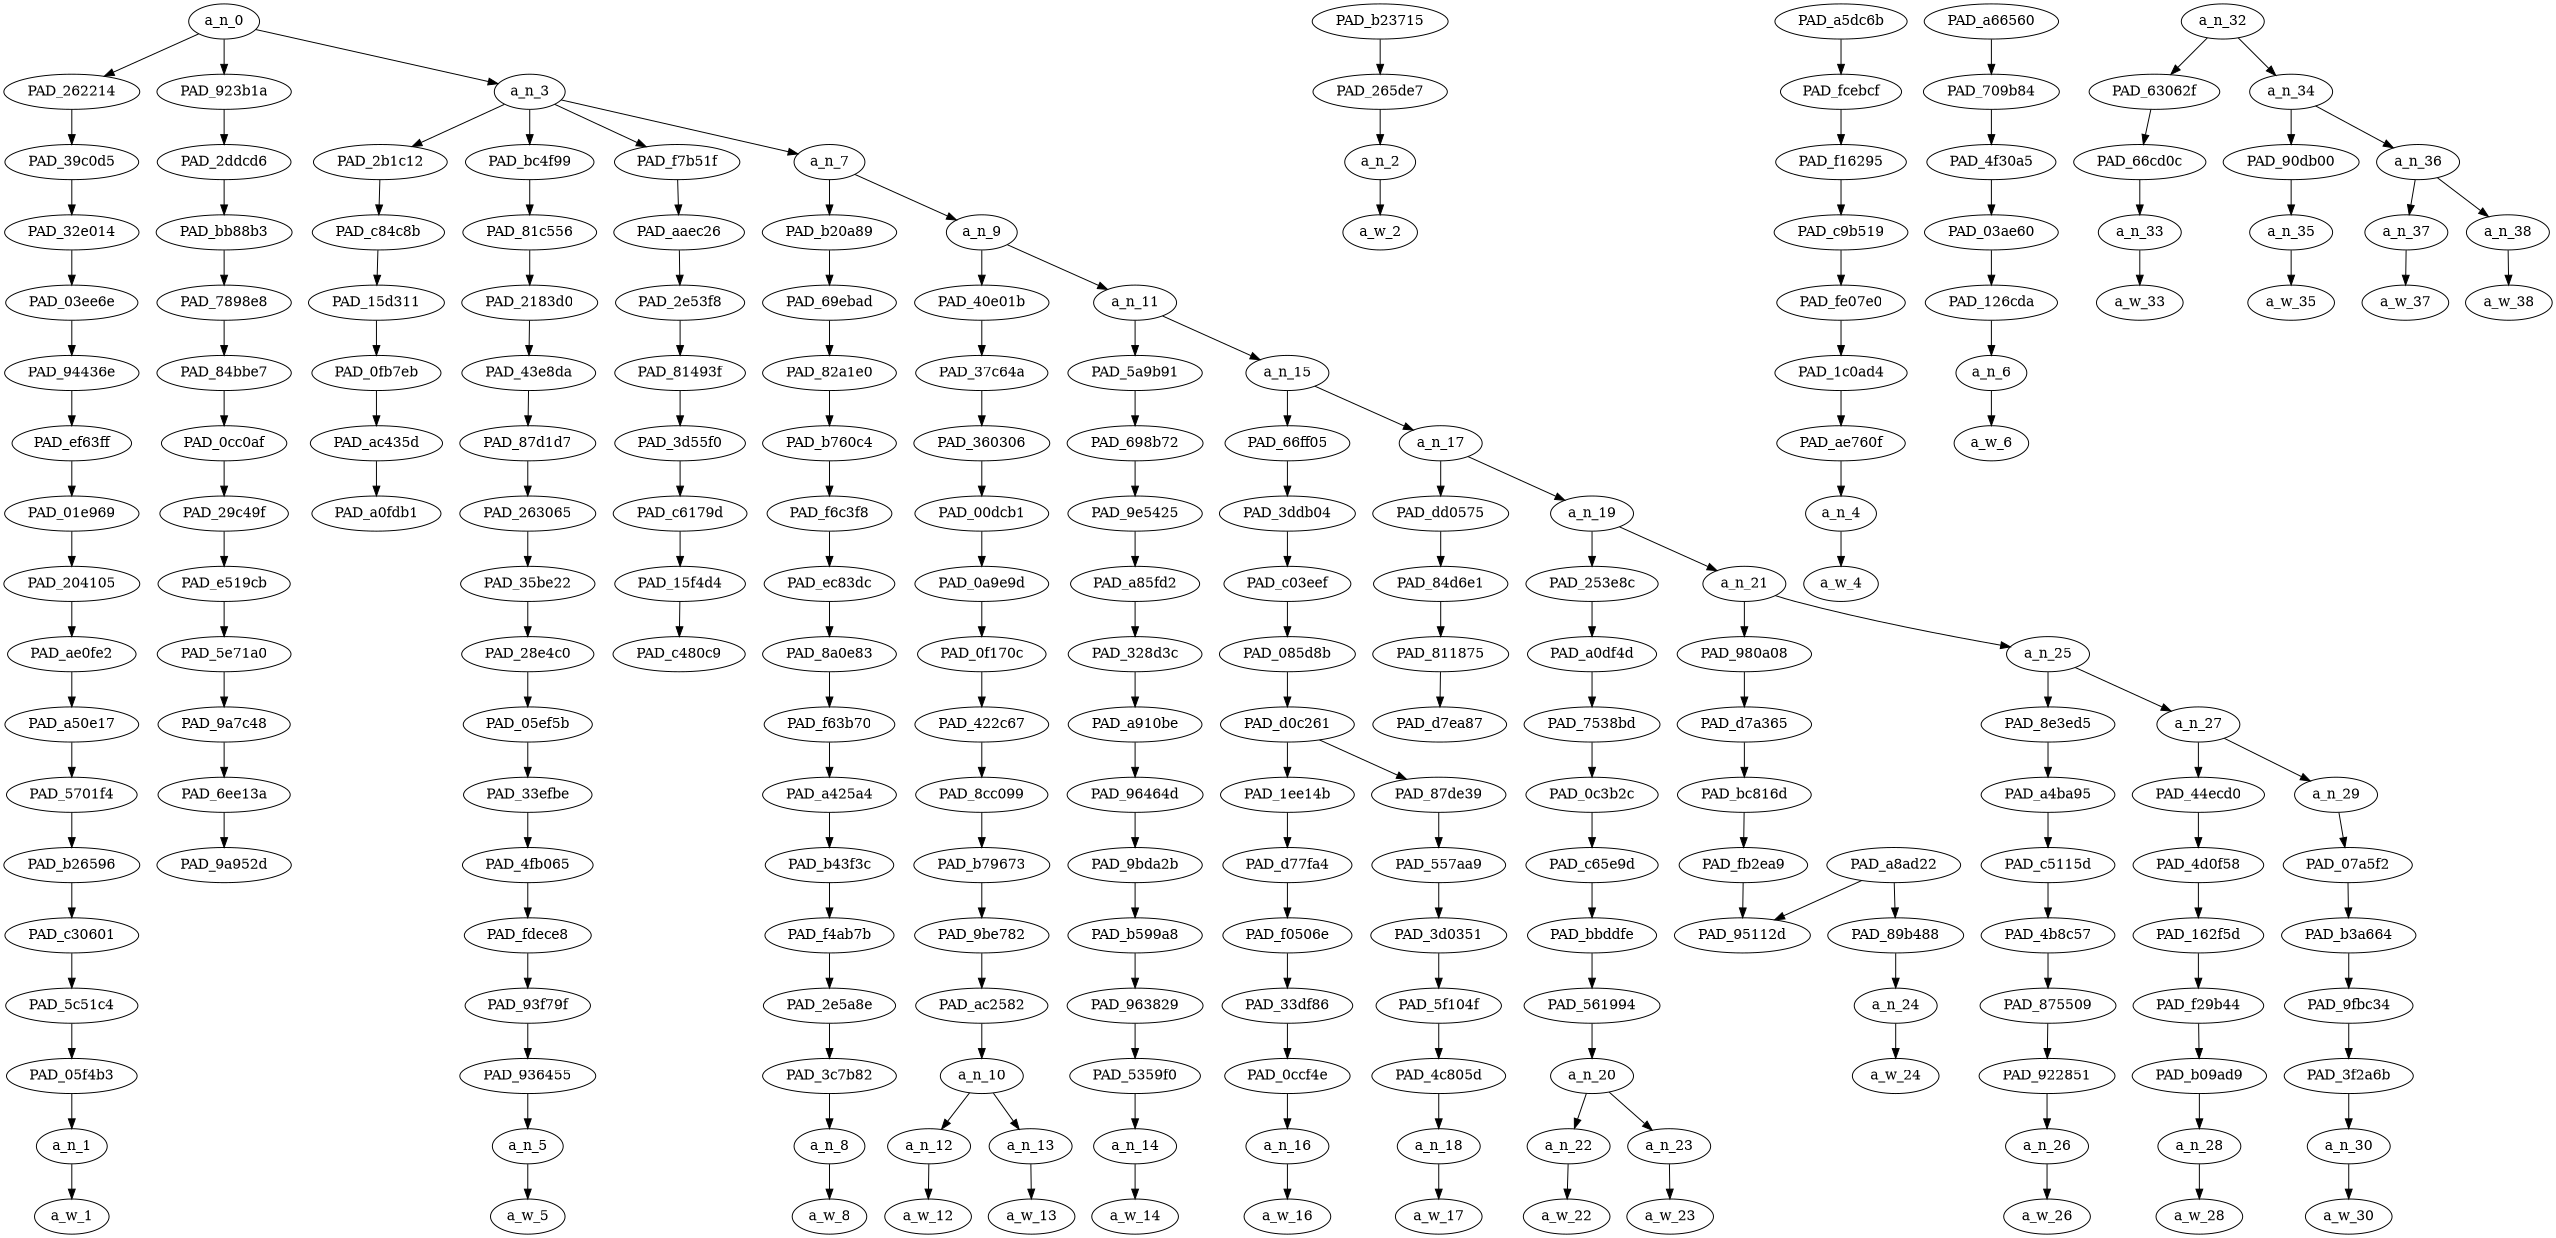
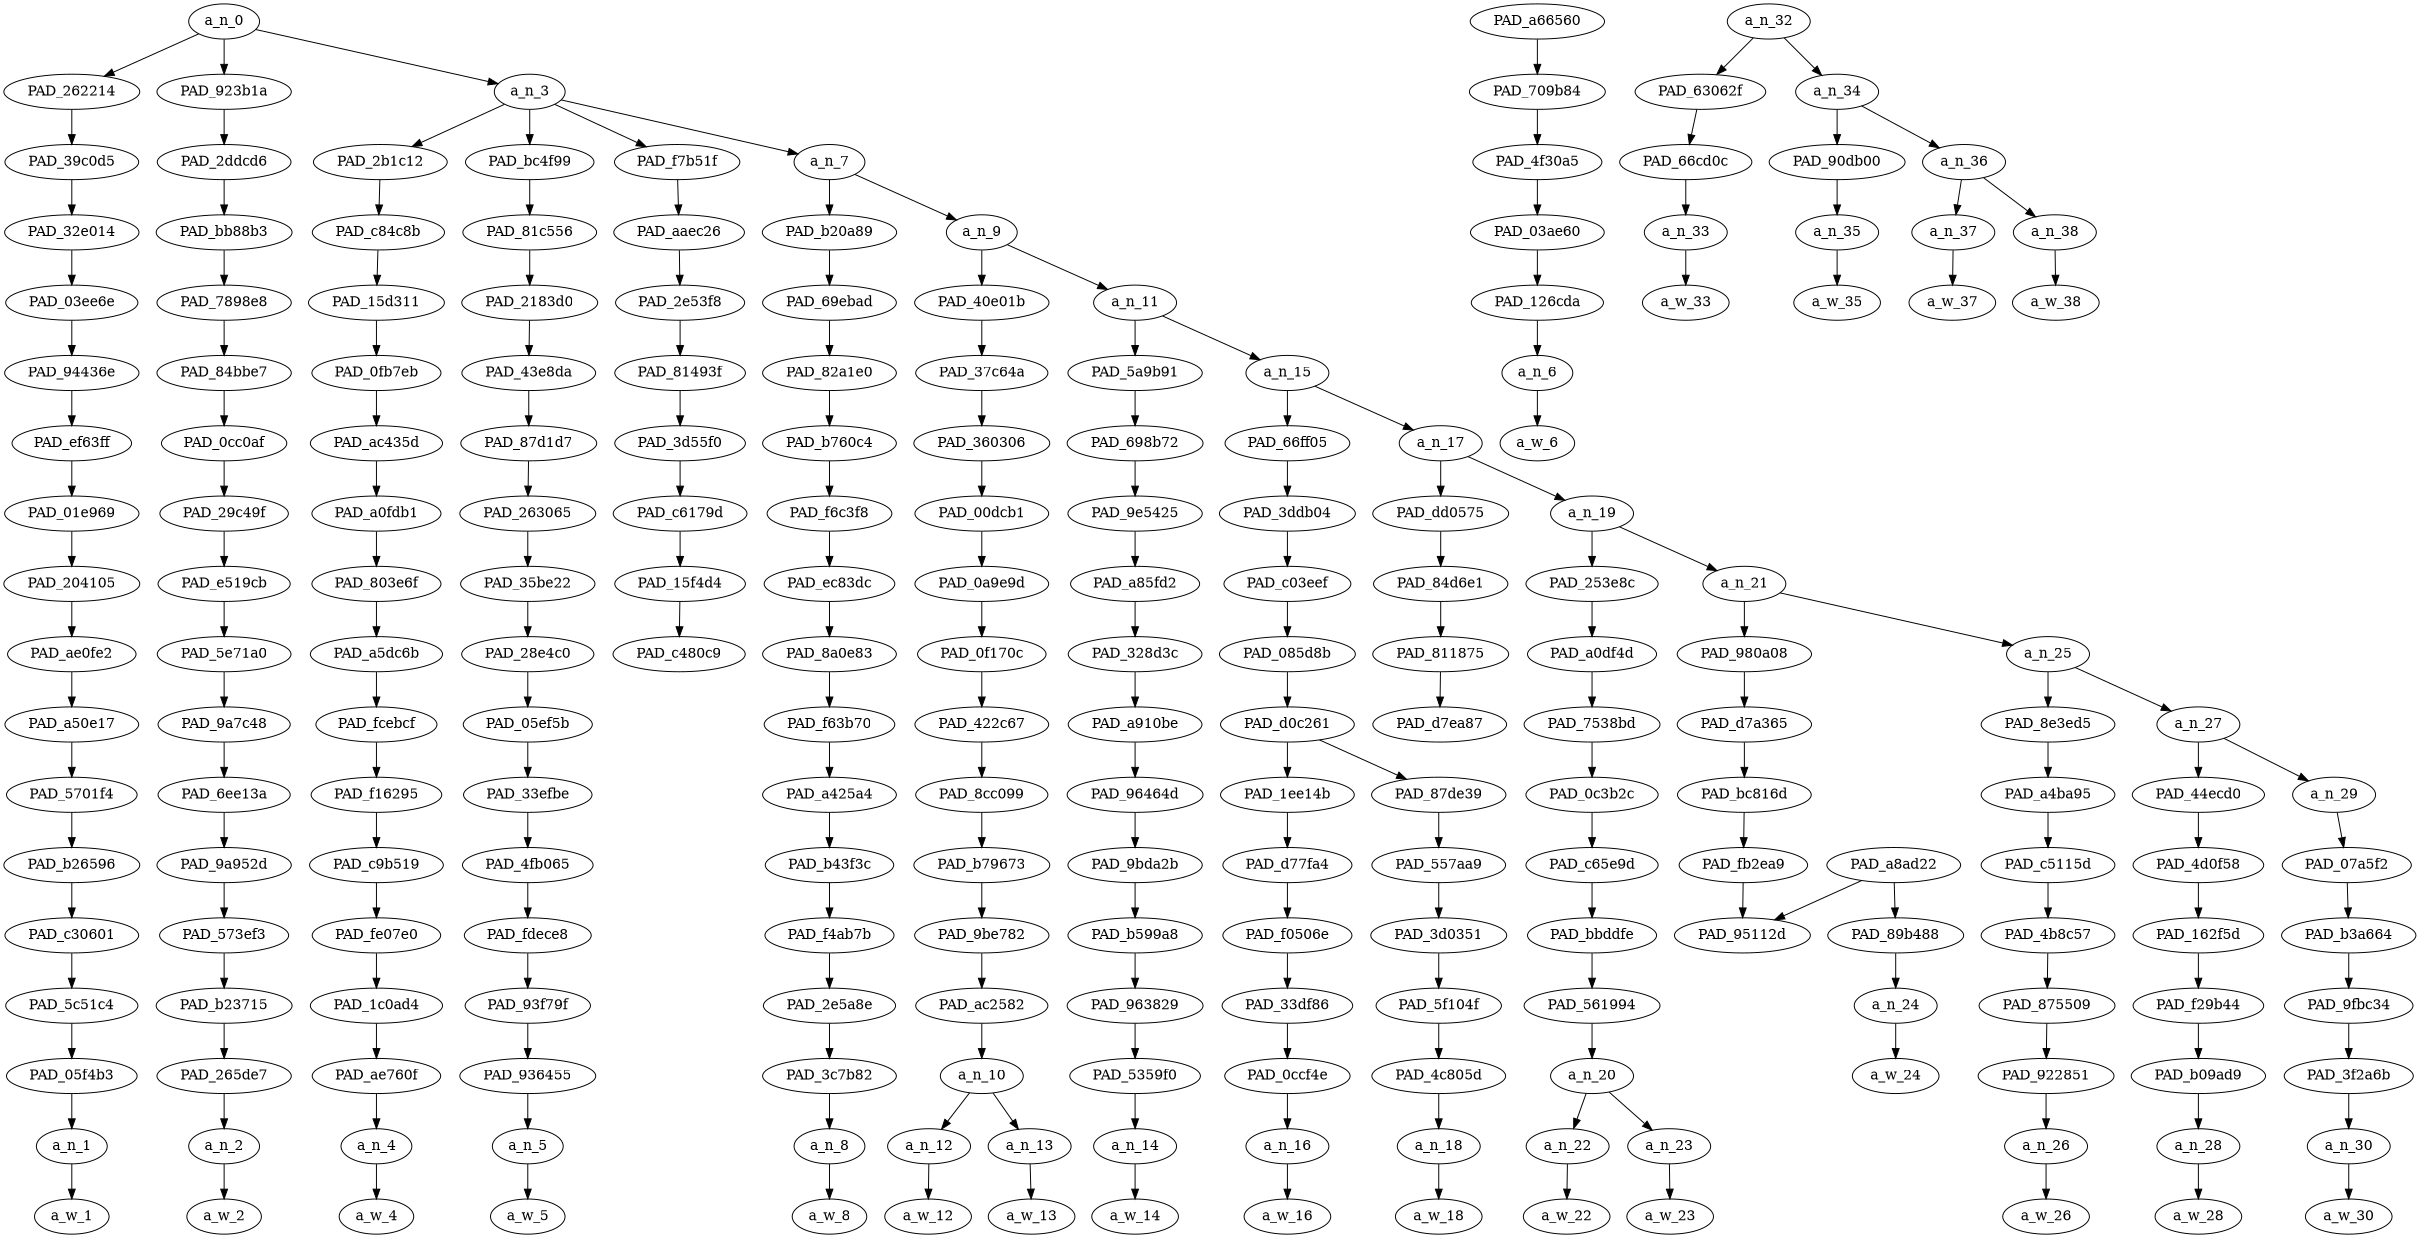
none -> (376, 584)
none -> (224, 935)
(1439, 1217) -> (1439, 1217)
